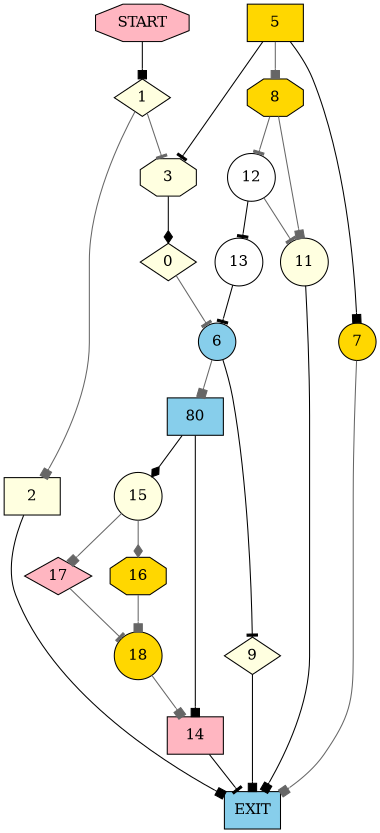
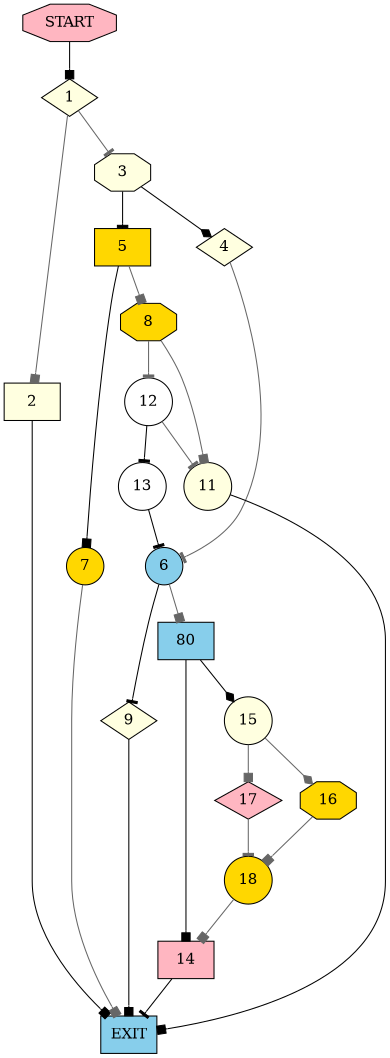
(223, 98) -> (123, 207)
(168, 262) -> (224, 247)
